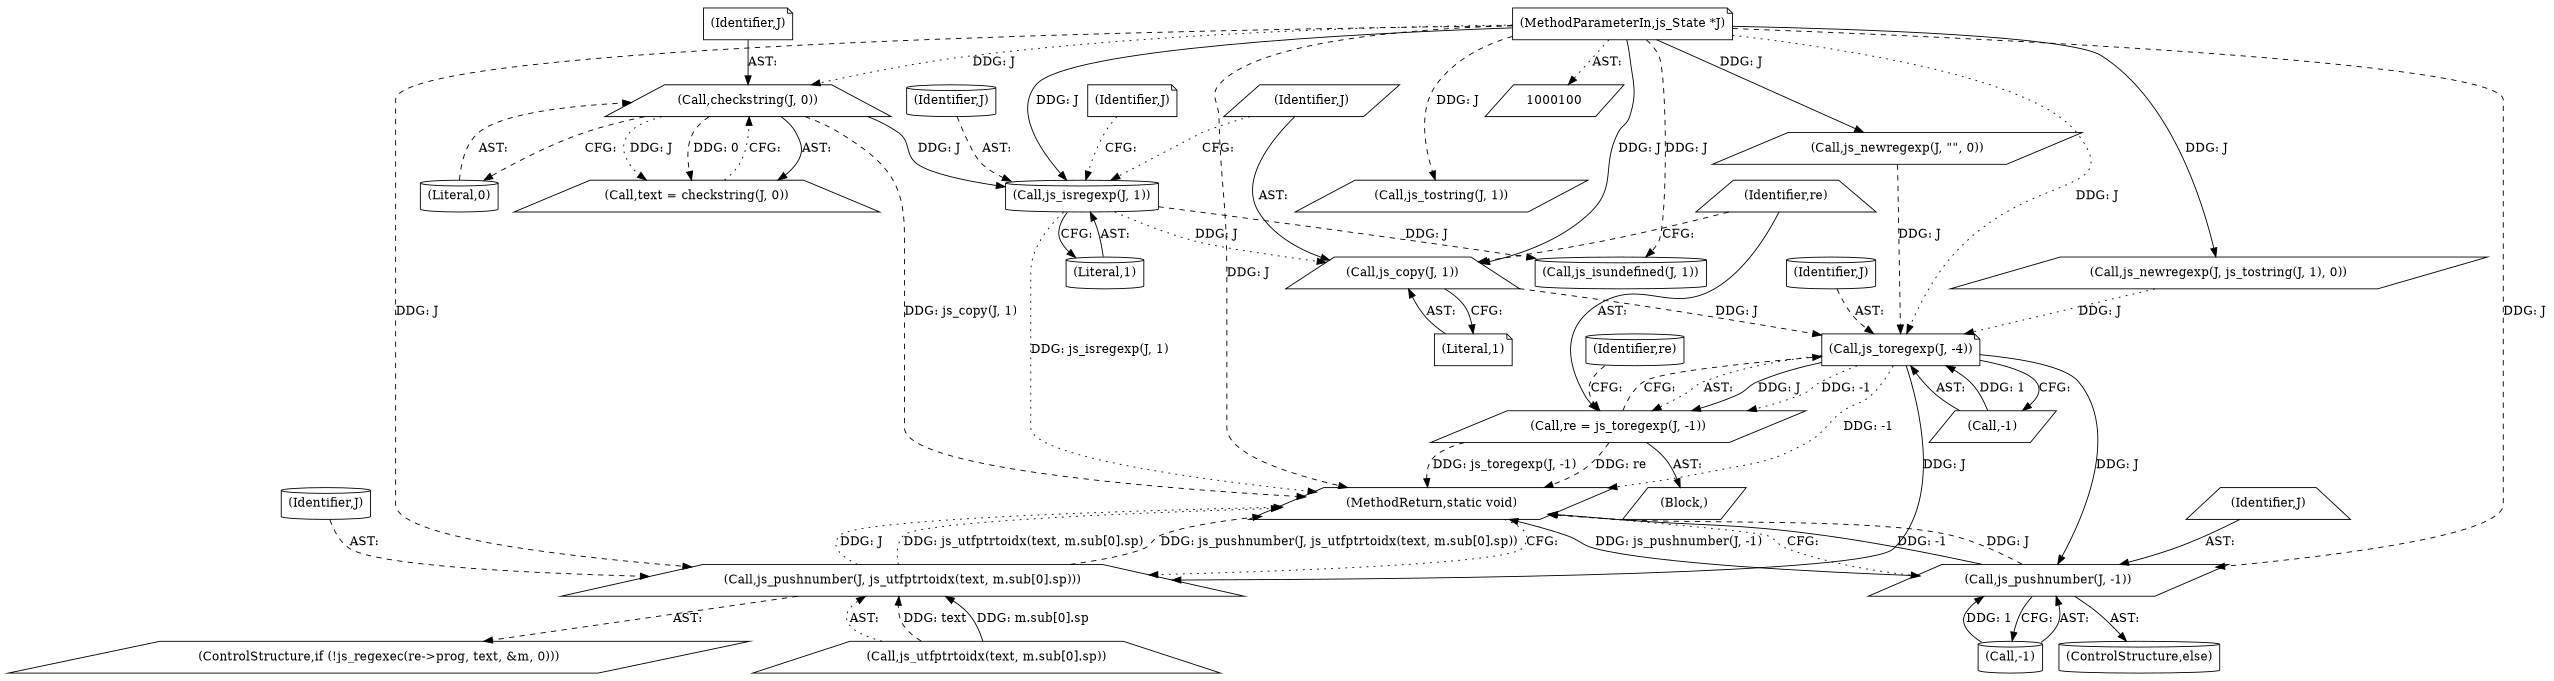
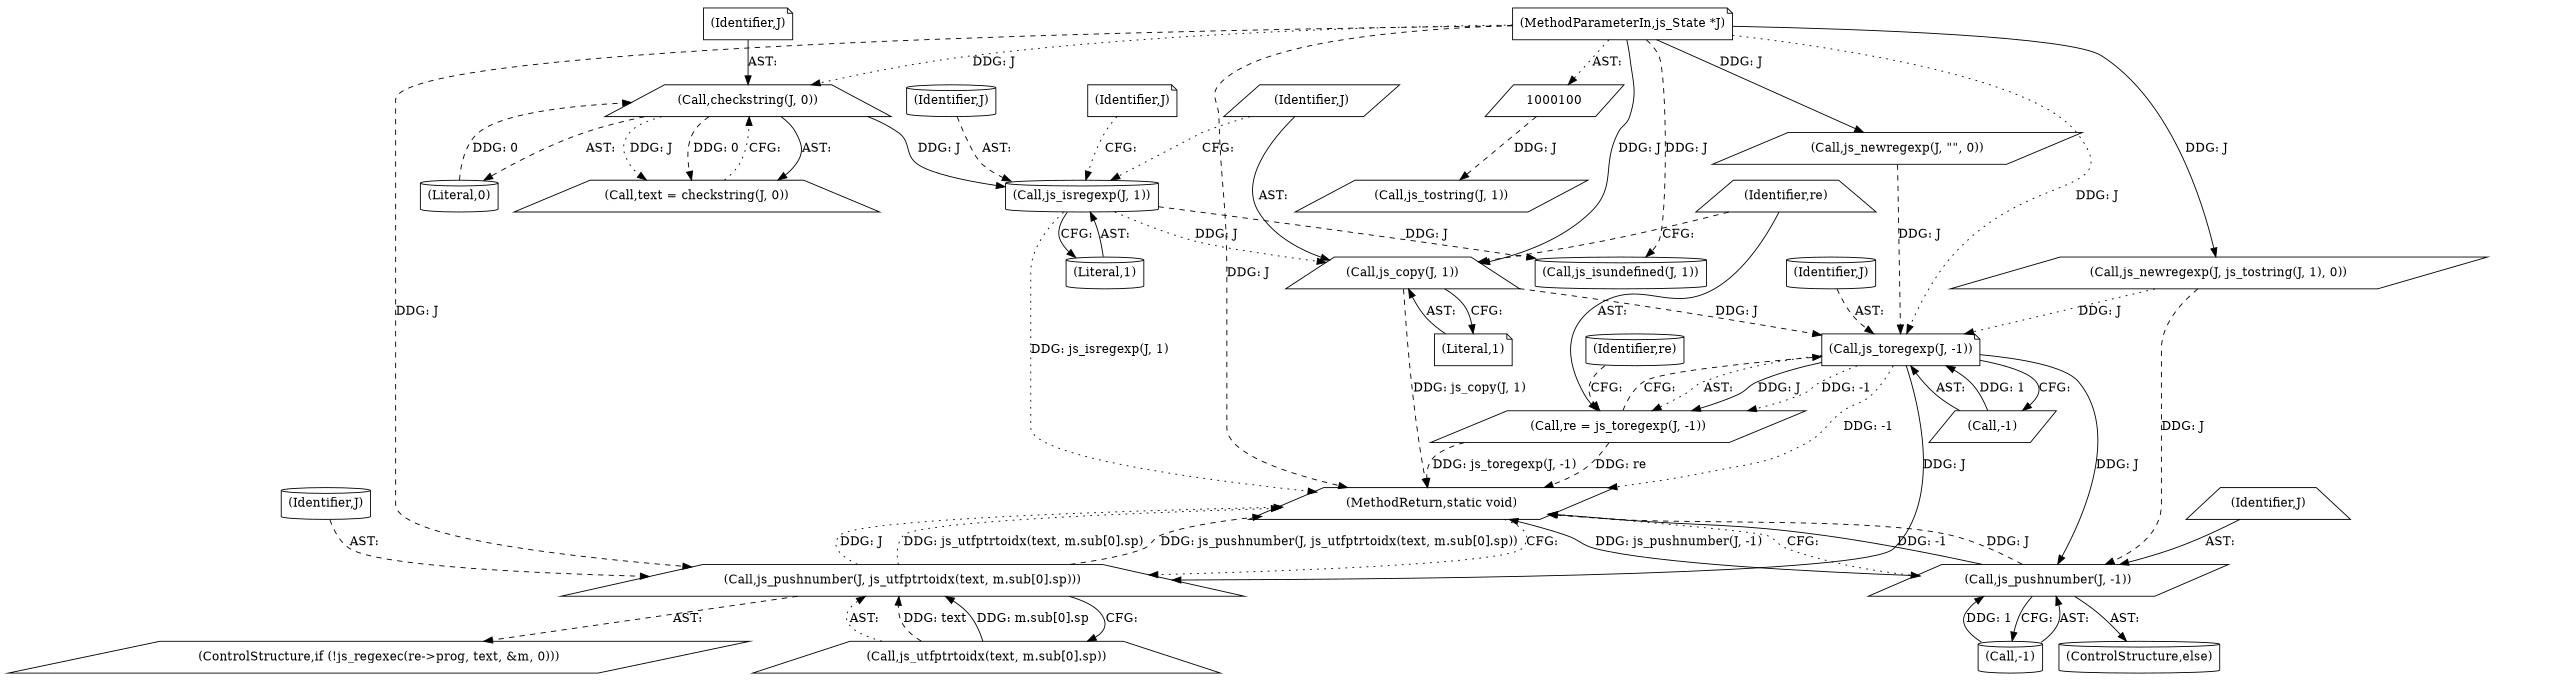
(1222, 45) -> none
(2466, 83) -> (2161, 430)
(1437, 84) -> (1502, 145)
(495, 148) -> (495, 148)
(603, 148) -> (603, 148)
(1901, 350) -> (1901, 350)
(920, 444) -> (1412, 384)
(1684, 504) -> none
none -> (1098, 611)
